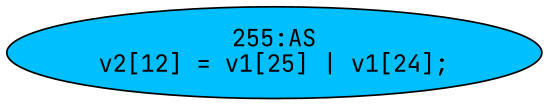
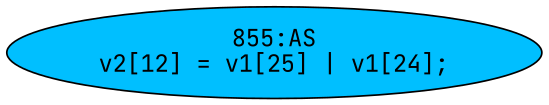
(274, 53) -> (274, 53)
